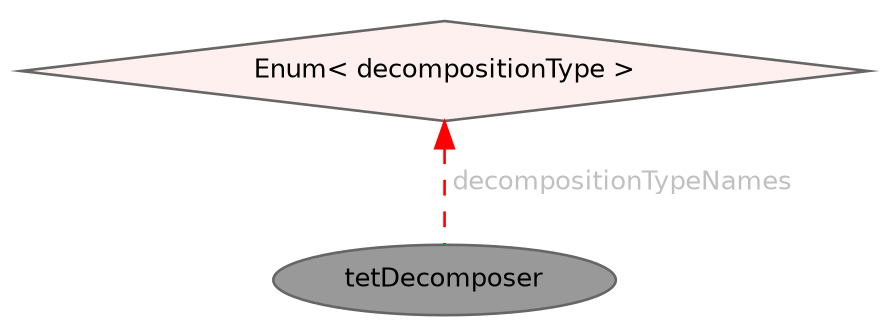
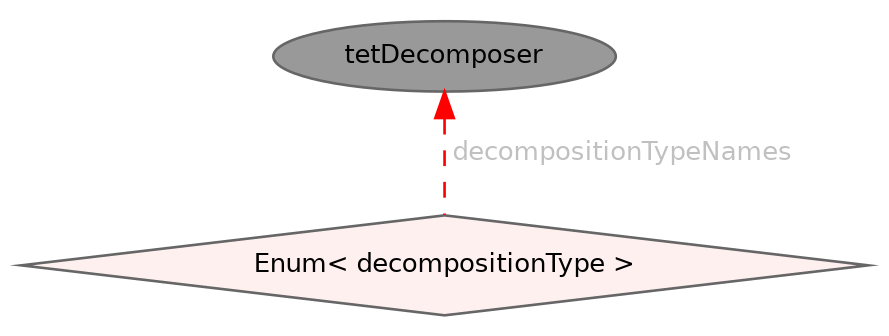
(445, 196) -> (445, 167)
